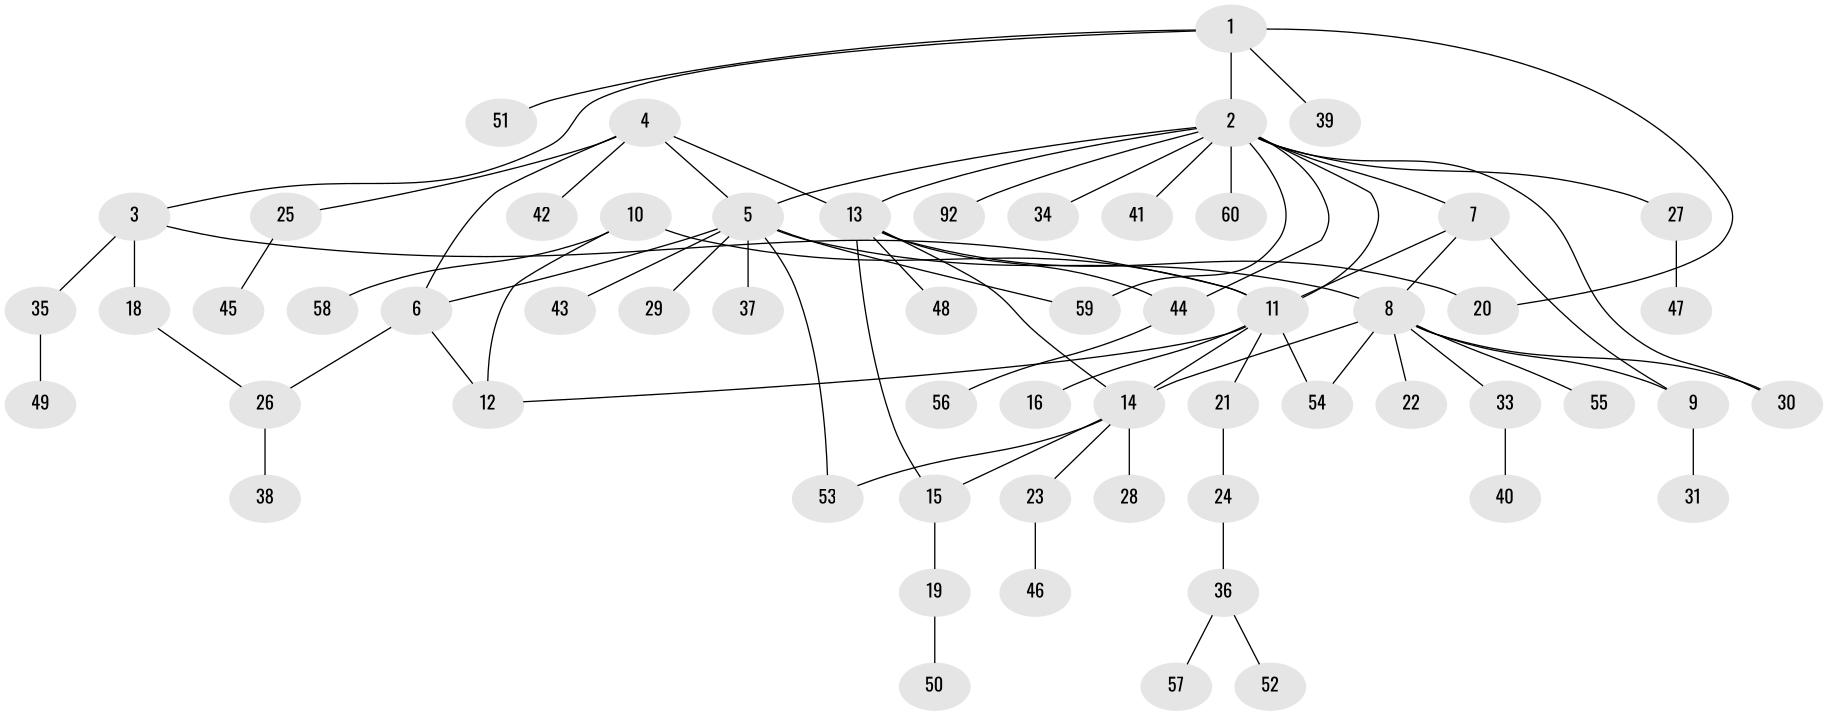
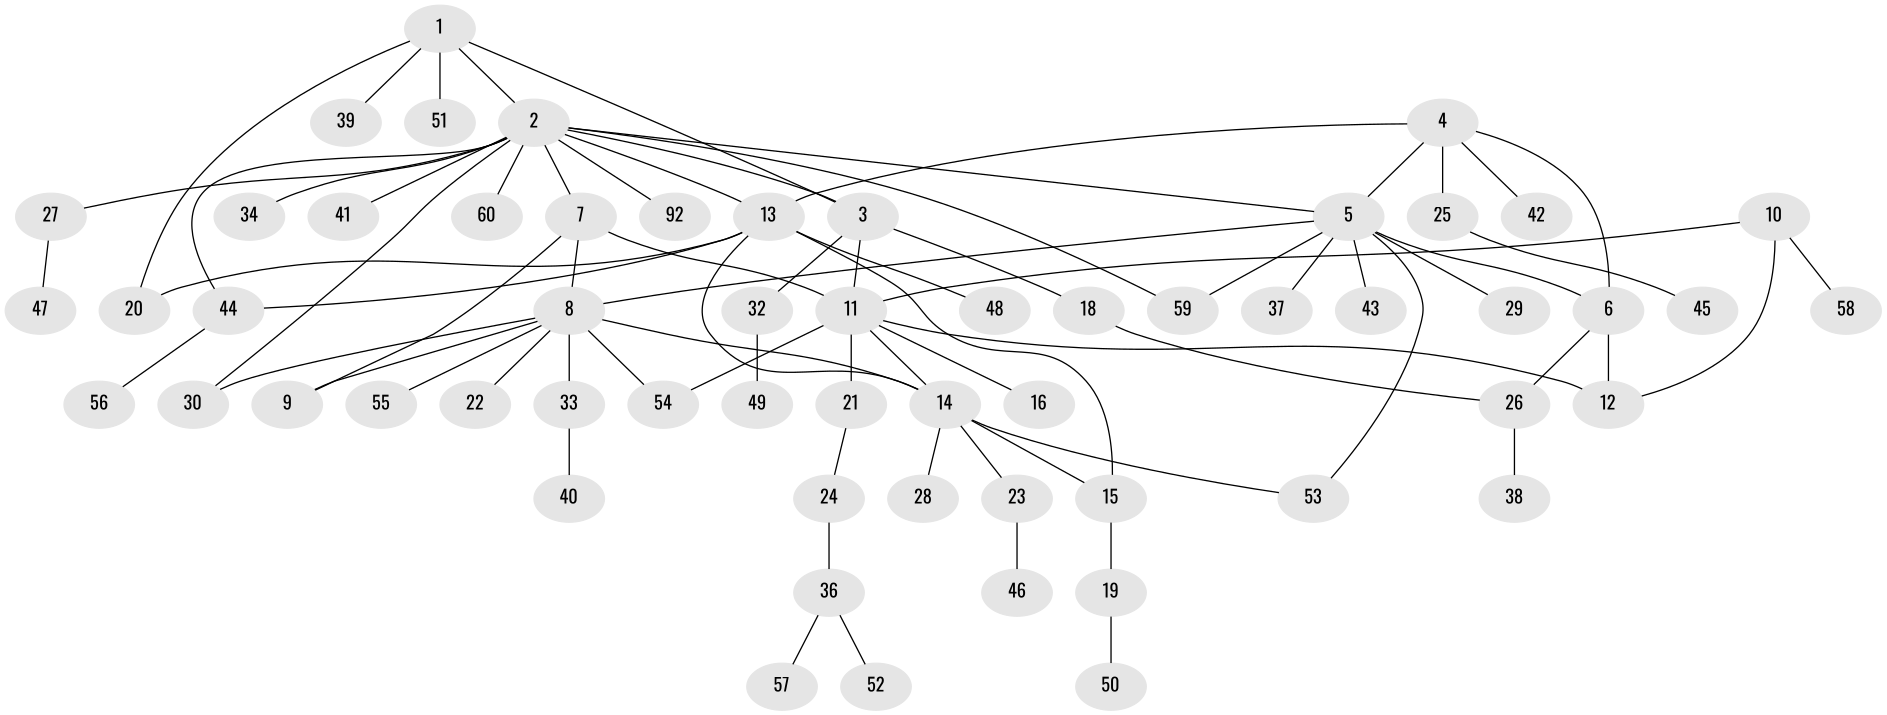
(1375, 200) -> (703, 160)
(40, 311) -> (757, 311)
(1693, 499) -> none
